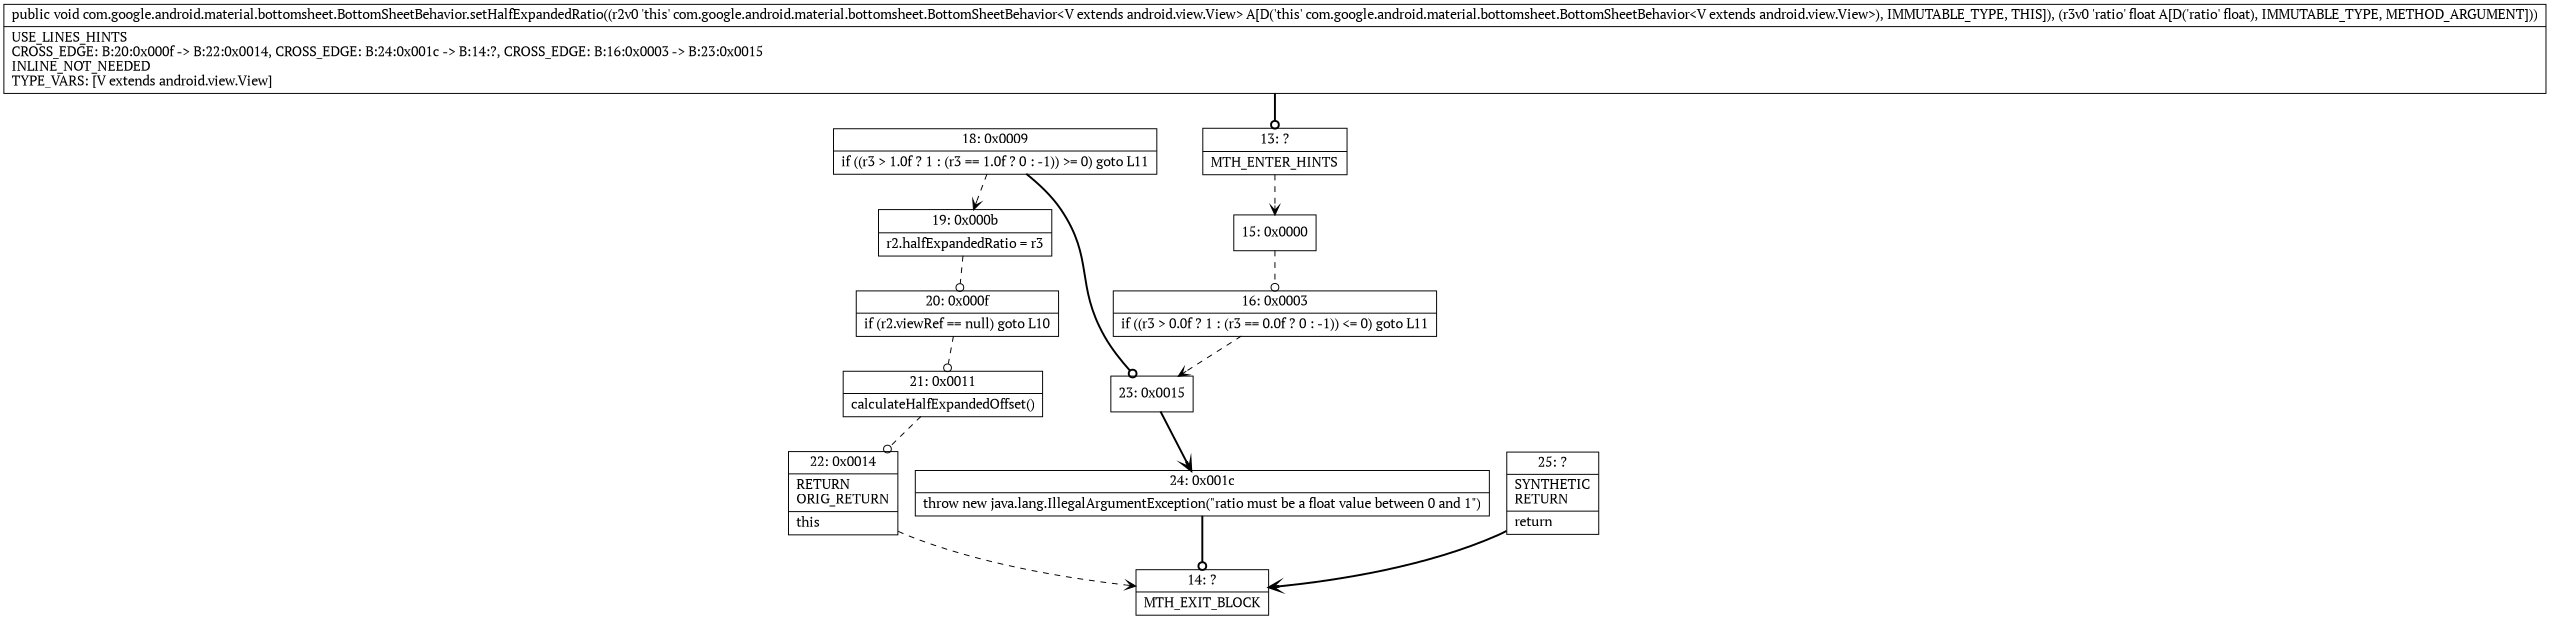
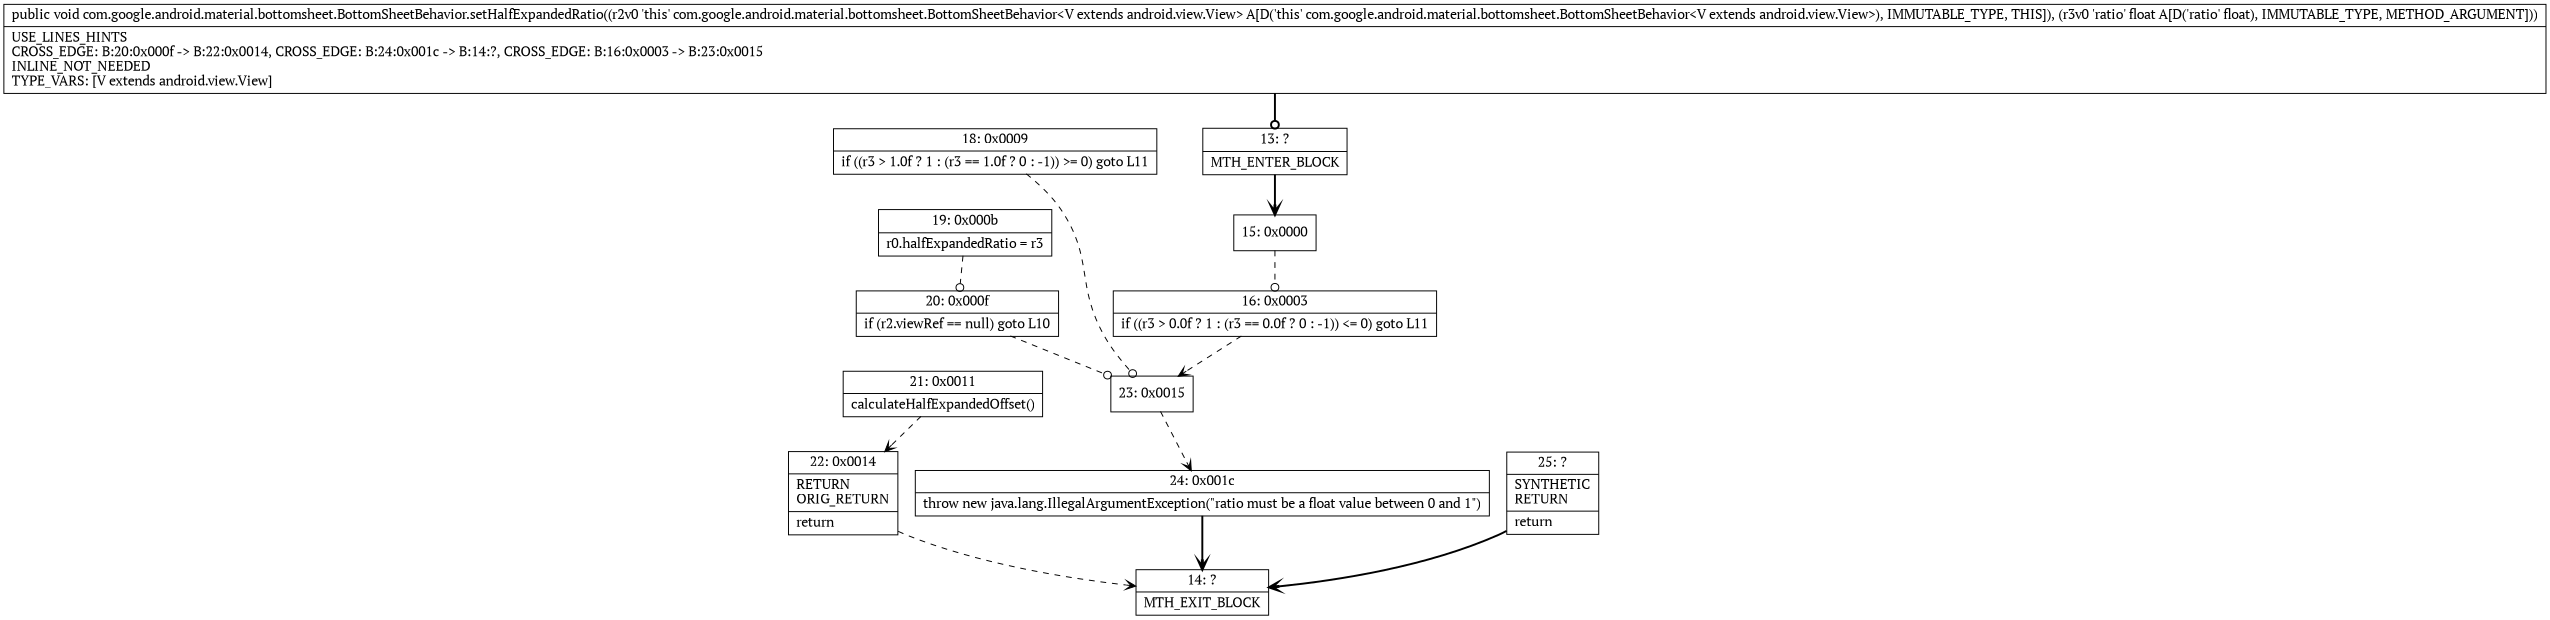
(1274, 163) -> (1275, 163)
(982, 187) -> none
(1275, 190) -> (1275, 190)
(965, 244) -> (965, 244)
(1084, 269) -> (1084, 269)
(951, 350) -> (1057, 355)
(906, 431) -> (906, 431)
(1174, 437) -> (1174, 437)
(808, 523) -> (816, 523)
(1202, 539) -> (1202, 539)
